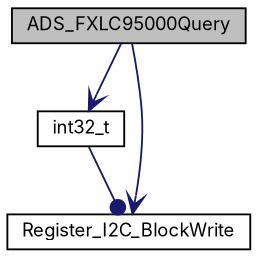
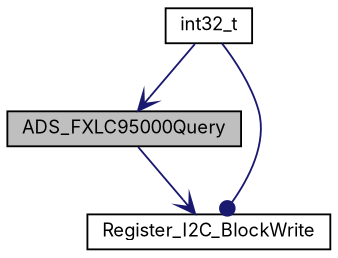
(109, 69) -> (172, 70)
